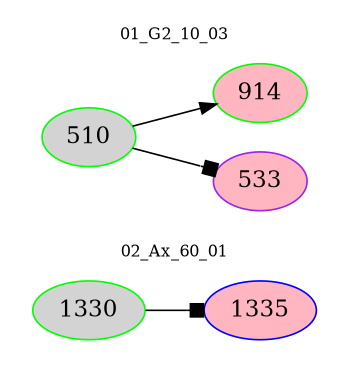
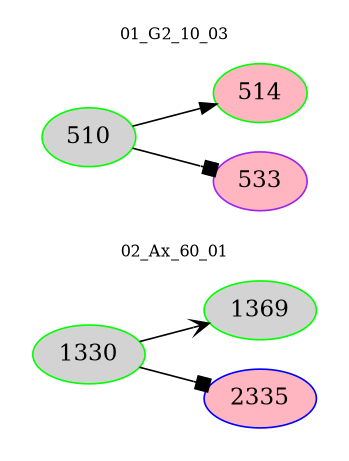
(260, 93) -> (260, 93)
none -> (260, 310)
(260, 310) -> (260, 399)
